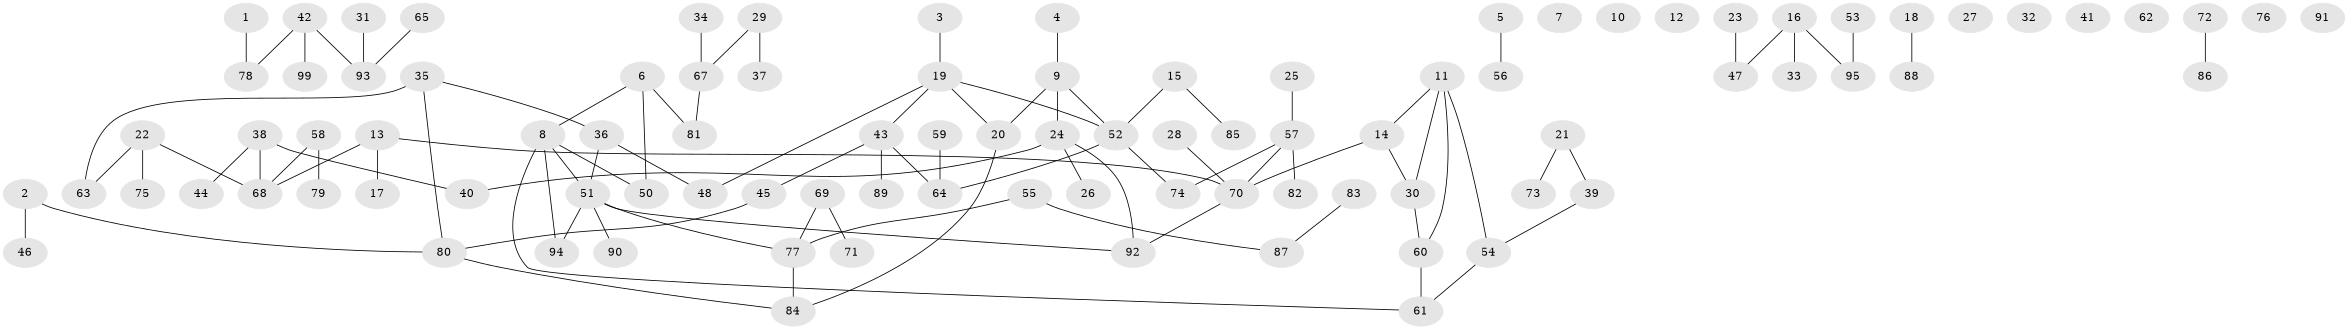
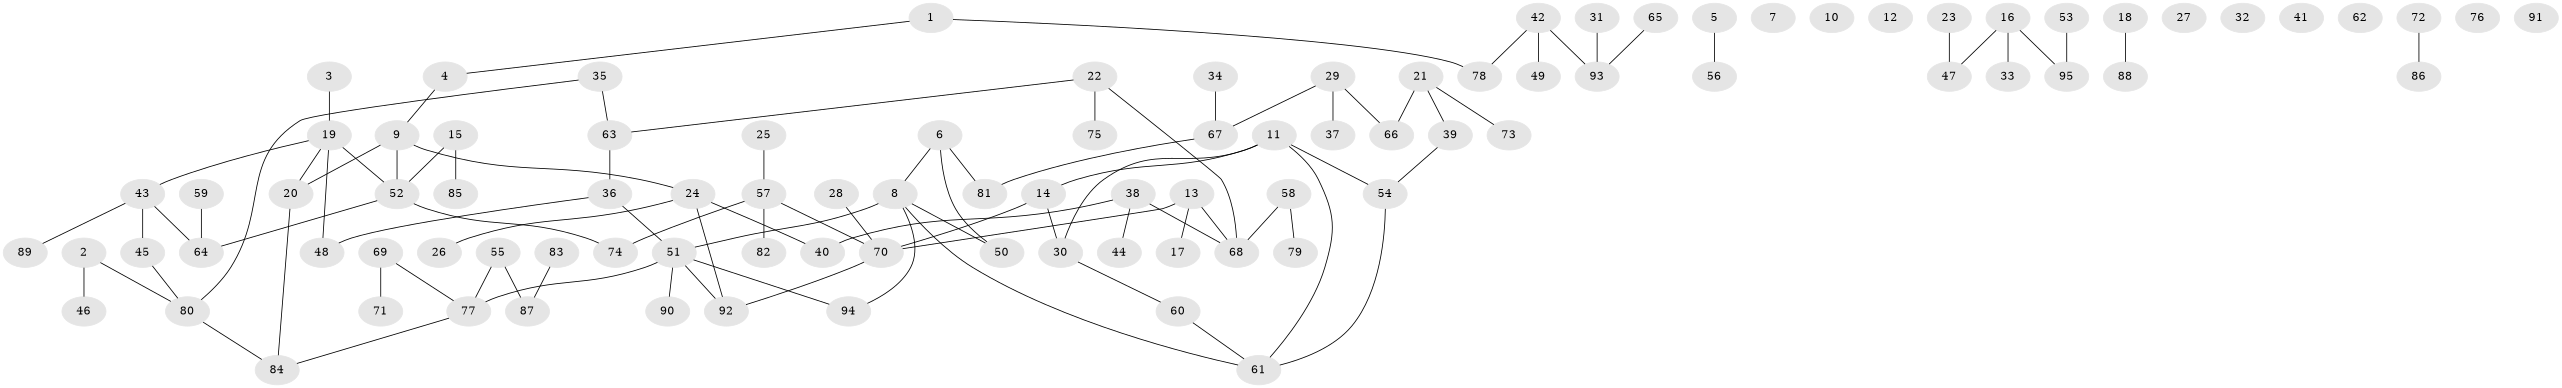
none -> (688, 47)
(305, 77) -> (1538, 77)
(514, 101) -> (610, 165)
none -> (1392, 135)
(1448, 167) -> (1329, 253)
